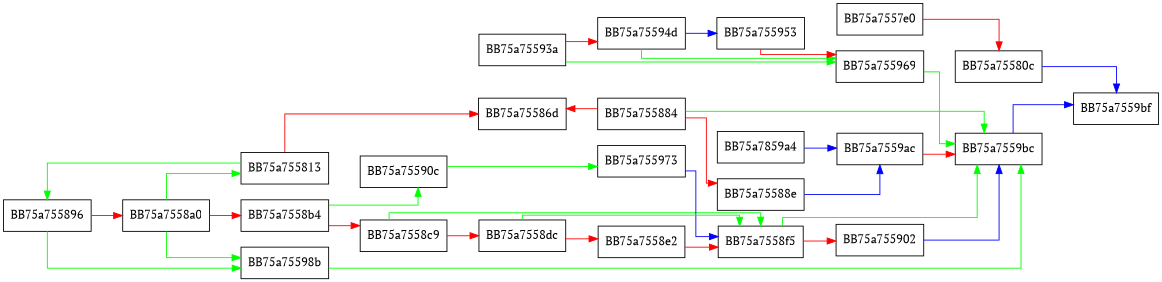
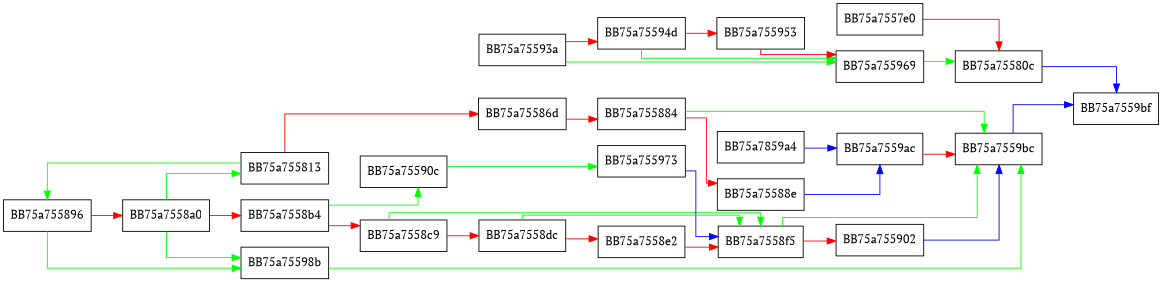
(697, 33) -> (697, 33)
(939, 103) -> (935, 61)
(586, 109) -> (578, 119)
